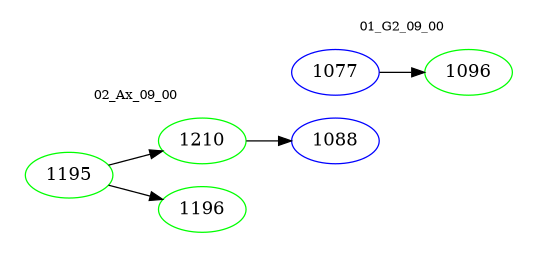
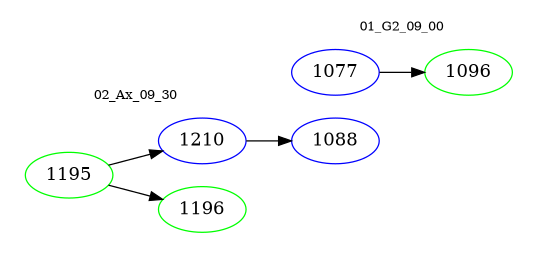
(136, 96) -> (136, 96)
(202, 141) -> (202, 141)
